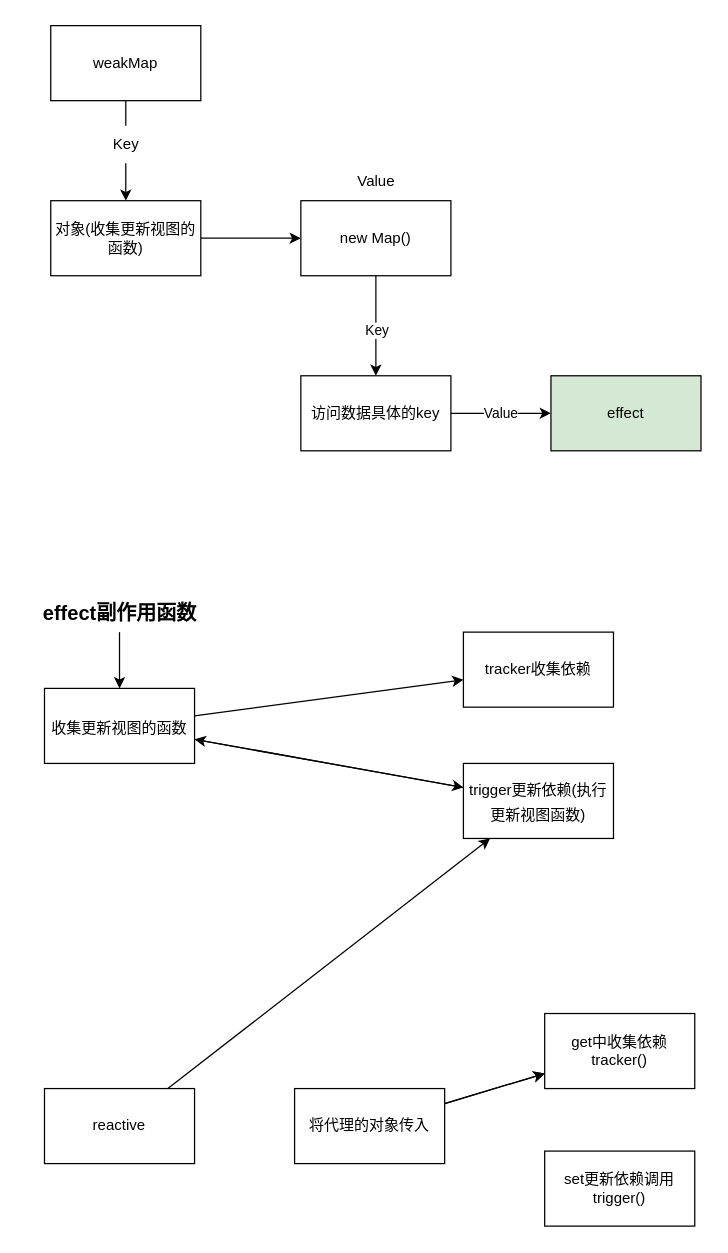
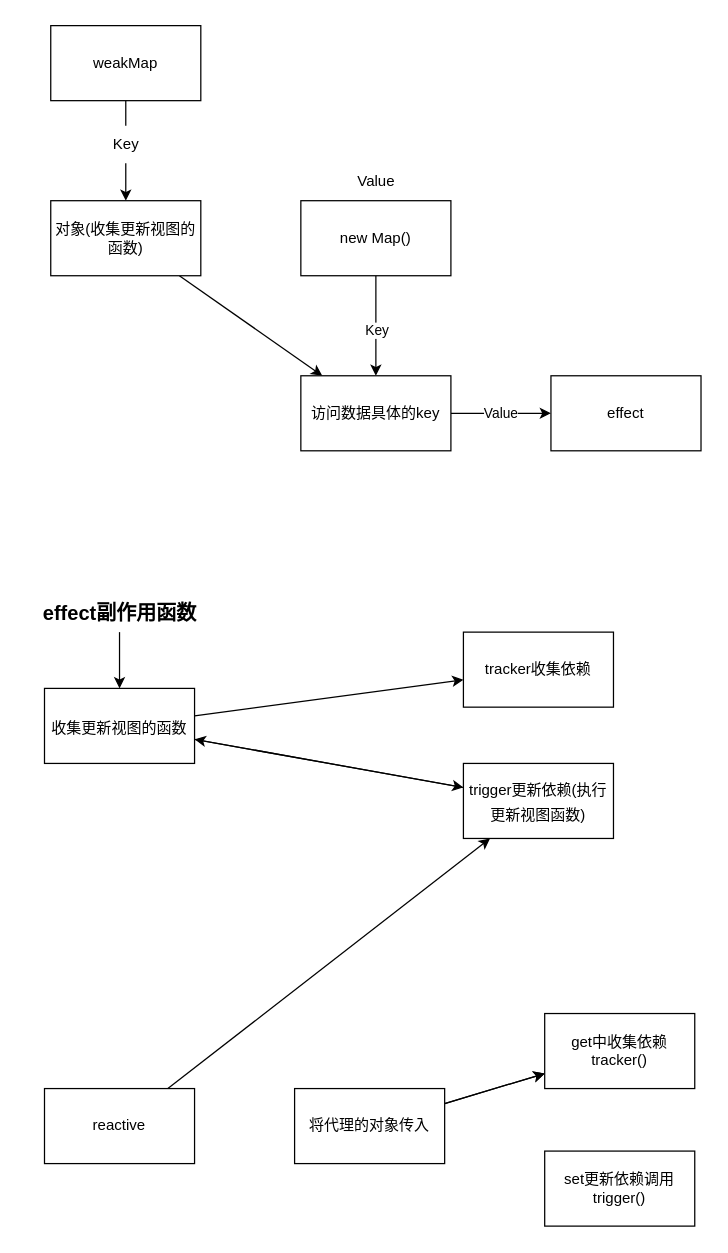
(247, 238) -> (247, 323)
(626, 413) -> (626, 413)
